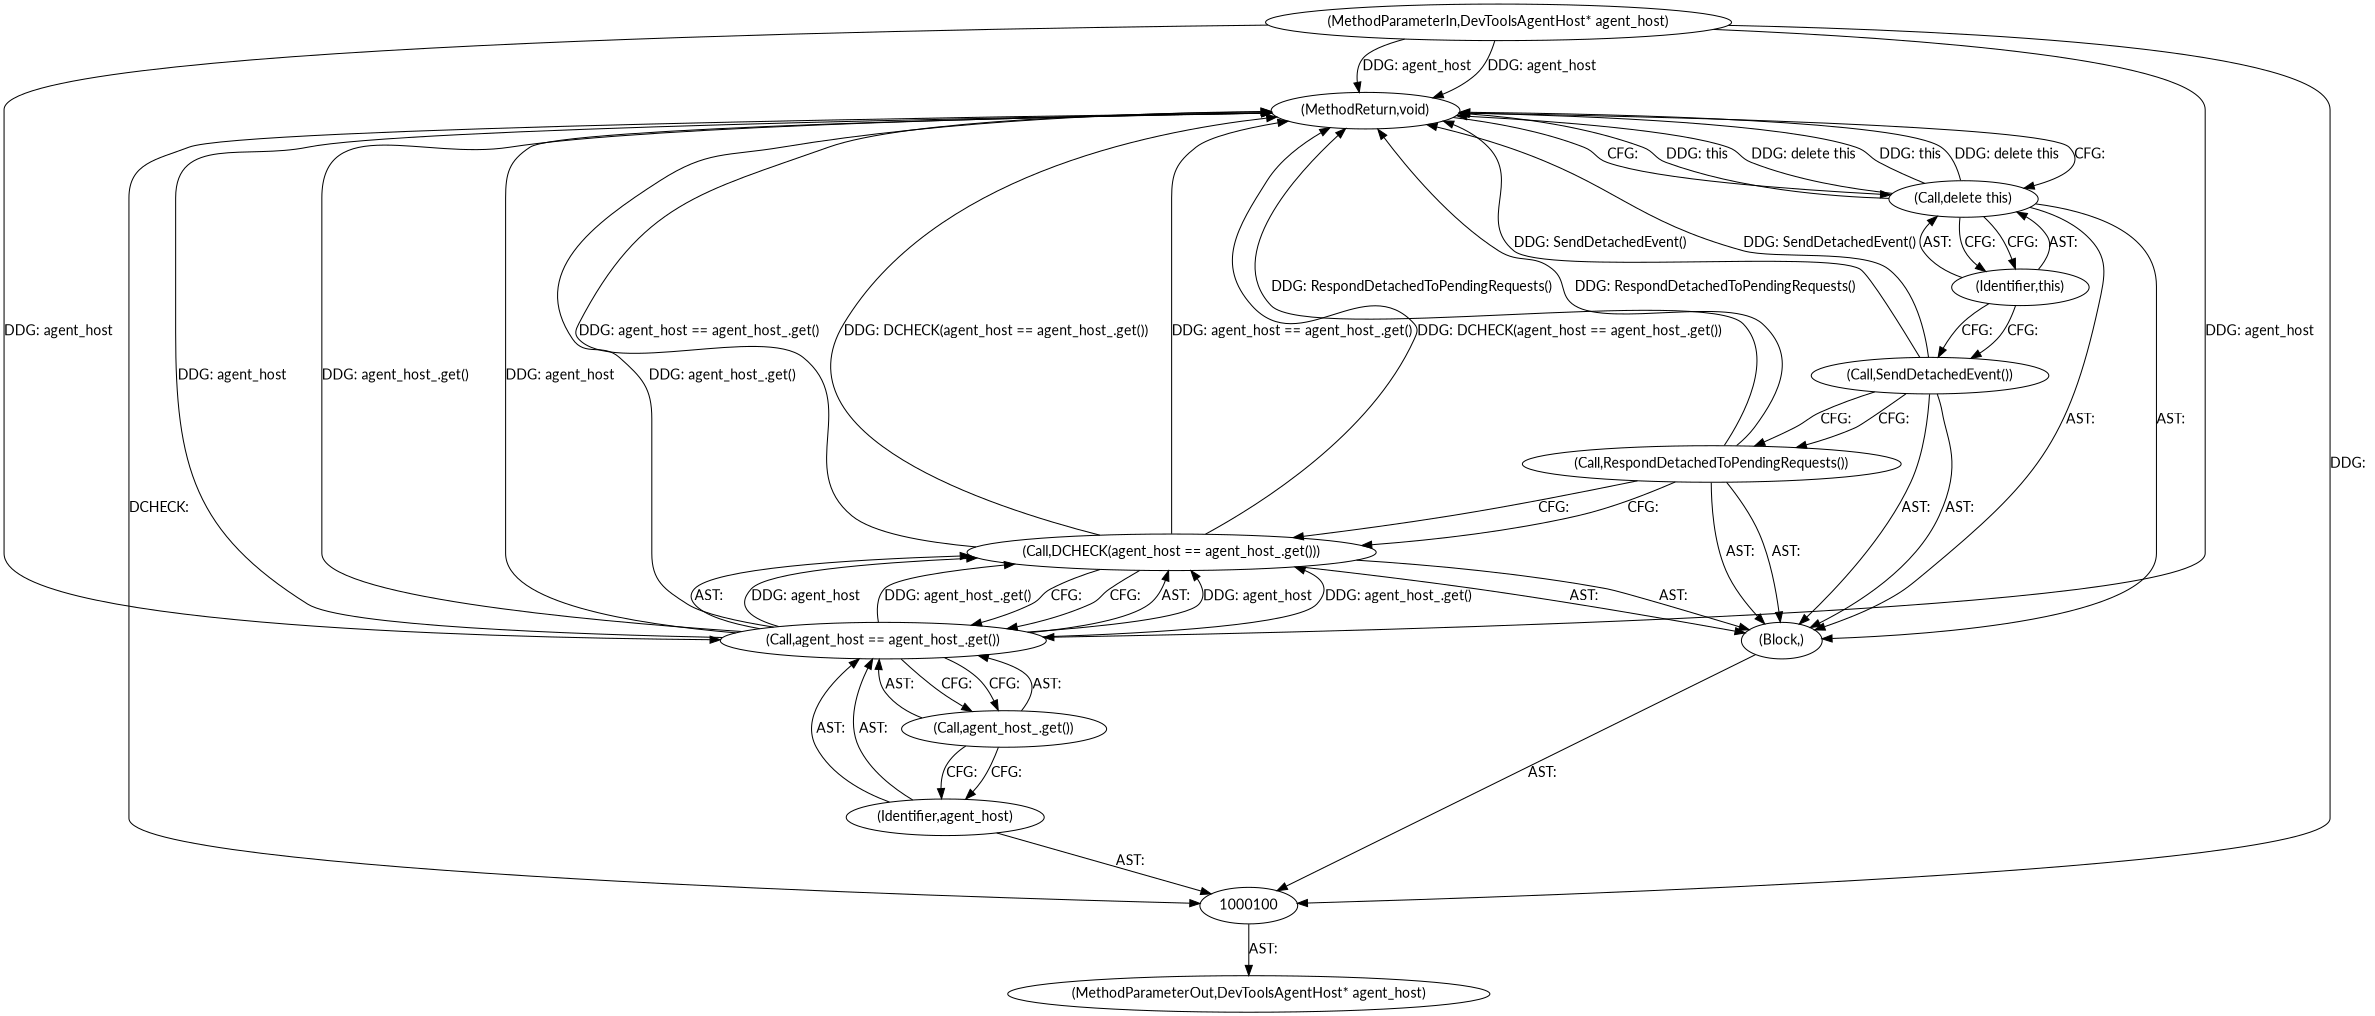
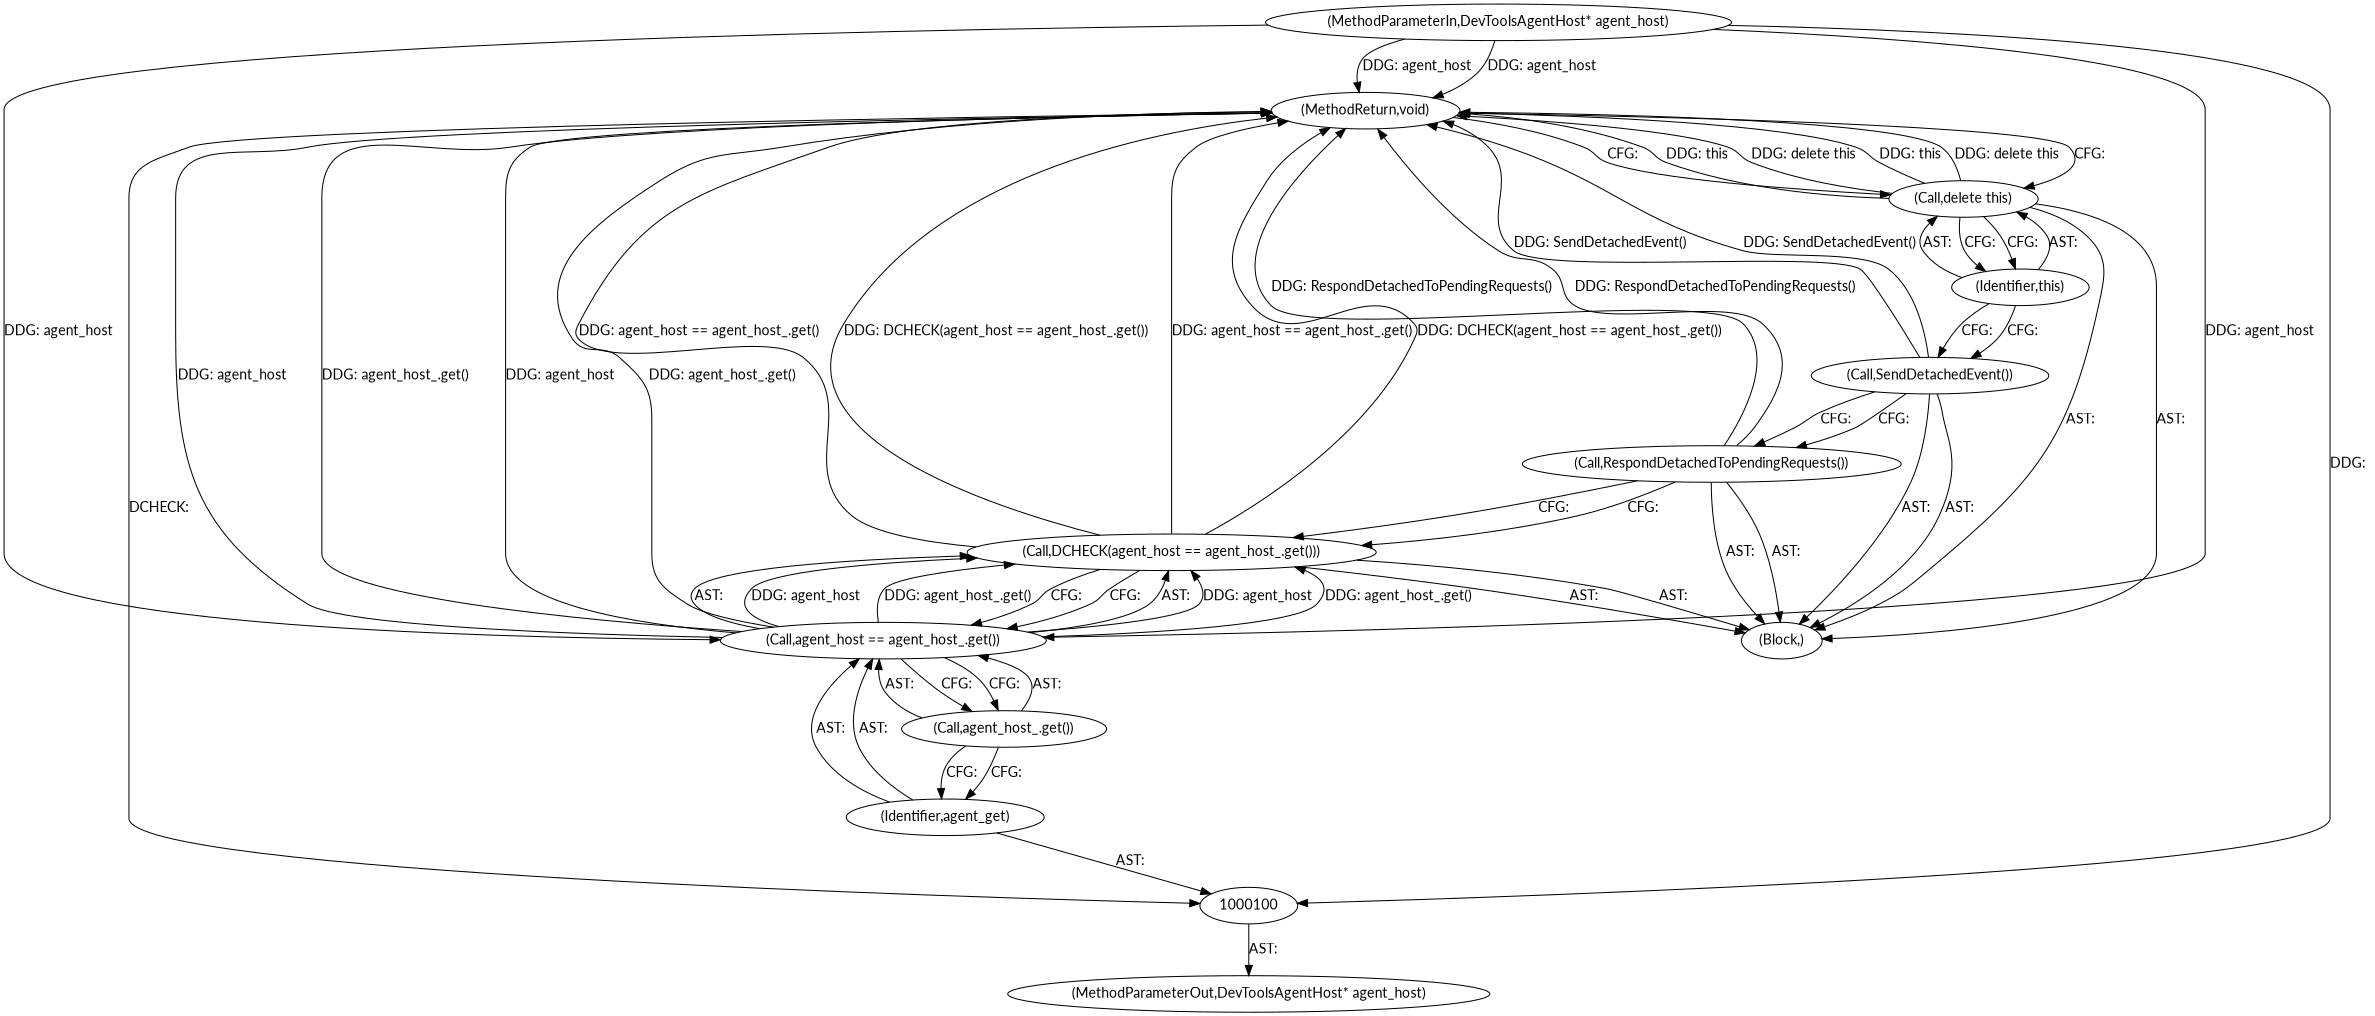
(1521, 770) -> none
(945, 817) -> (945, 817)
